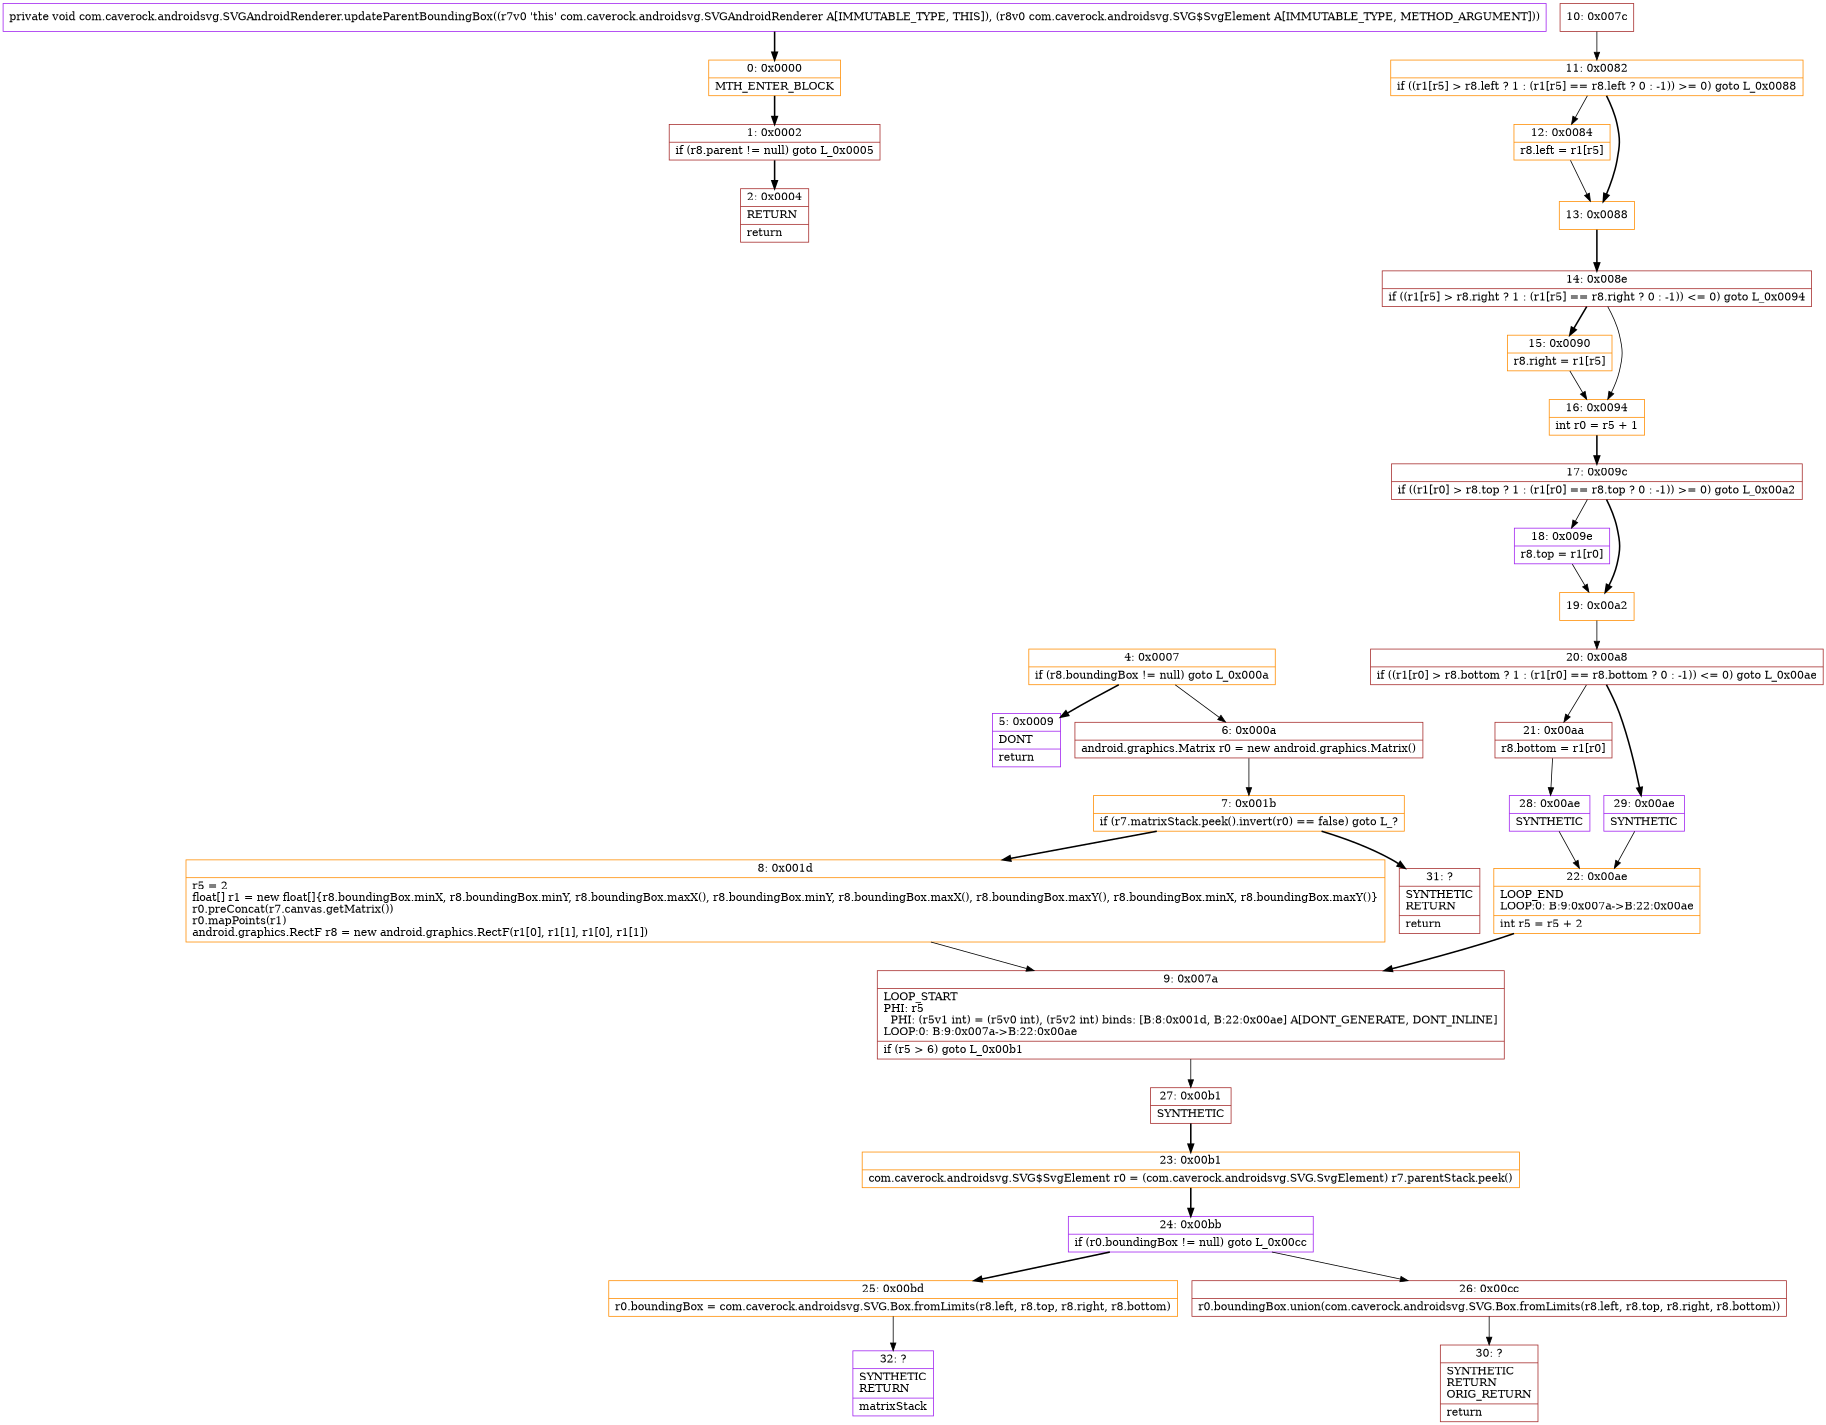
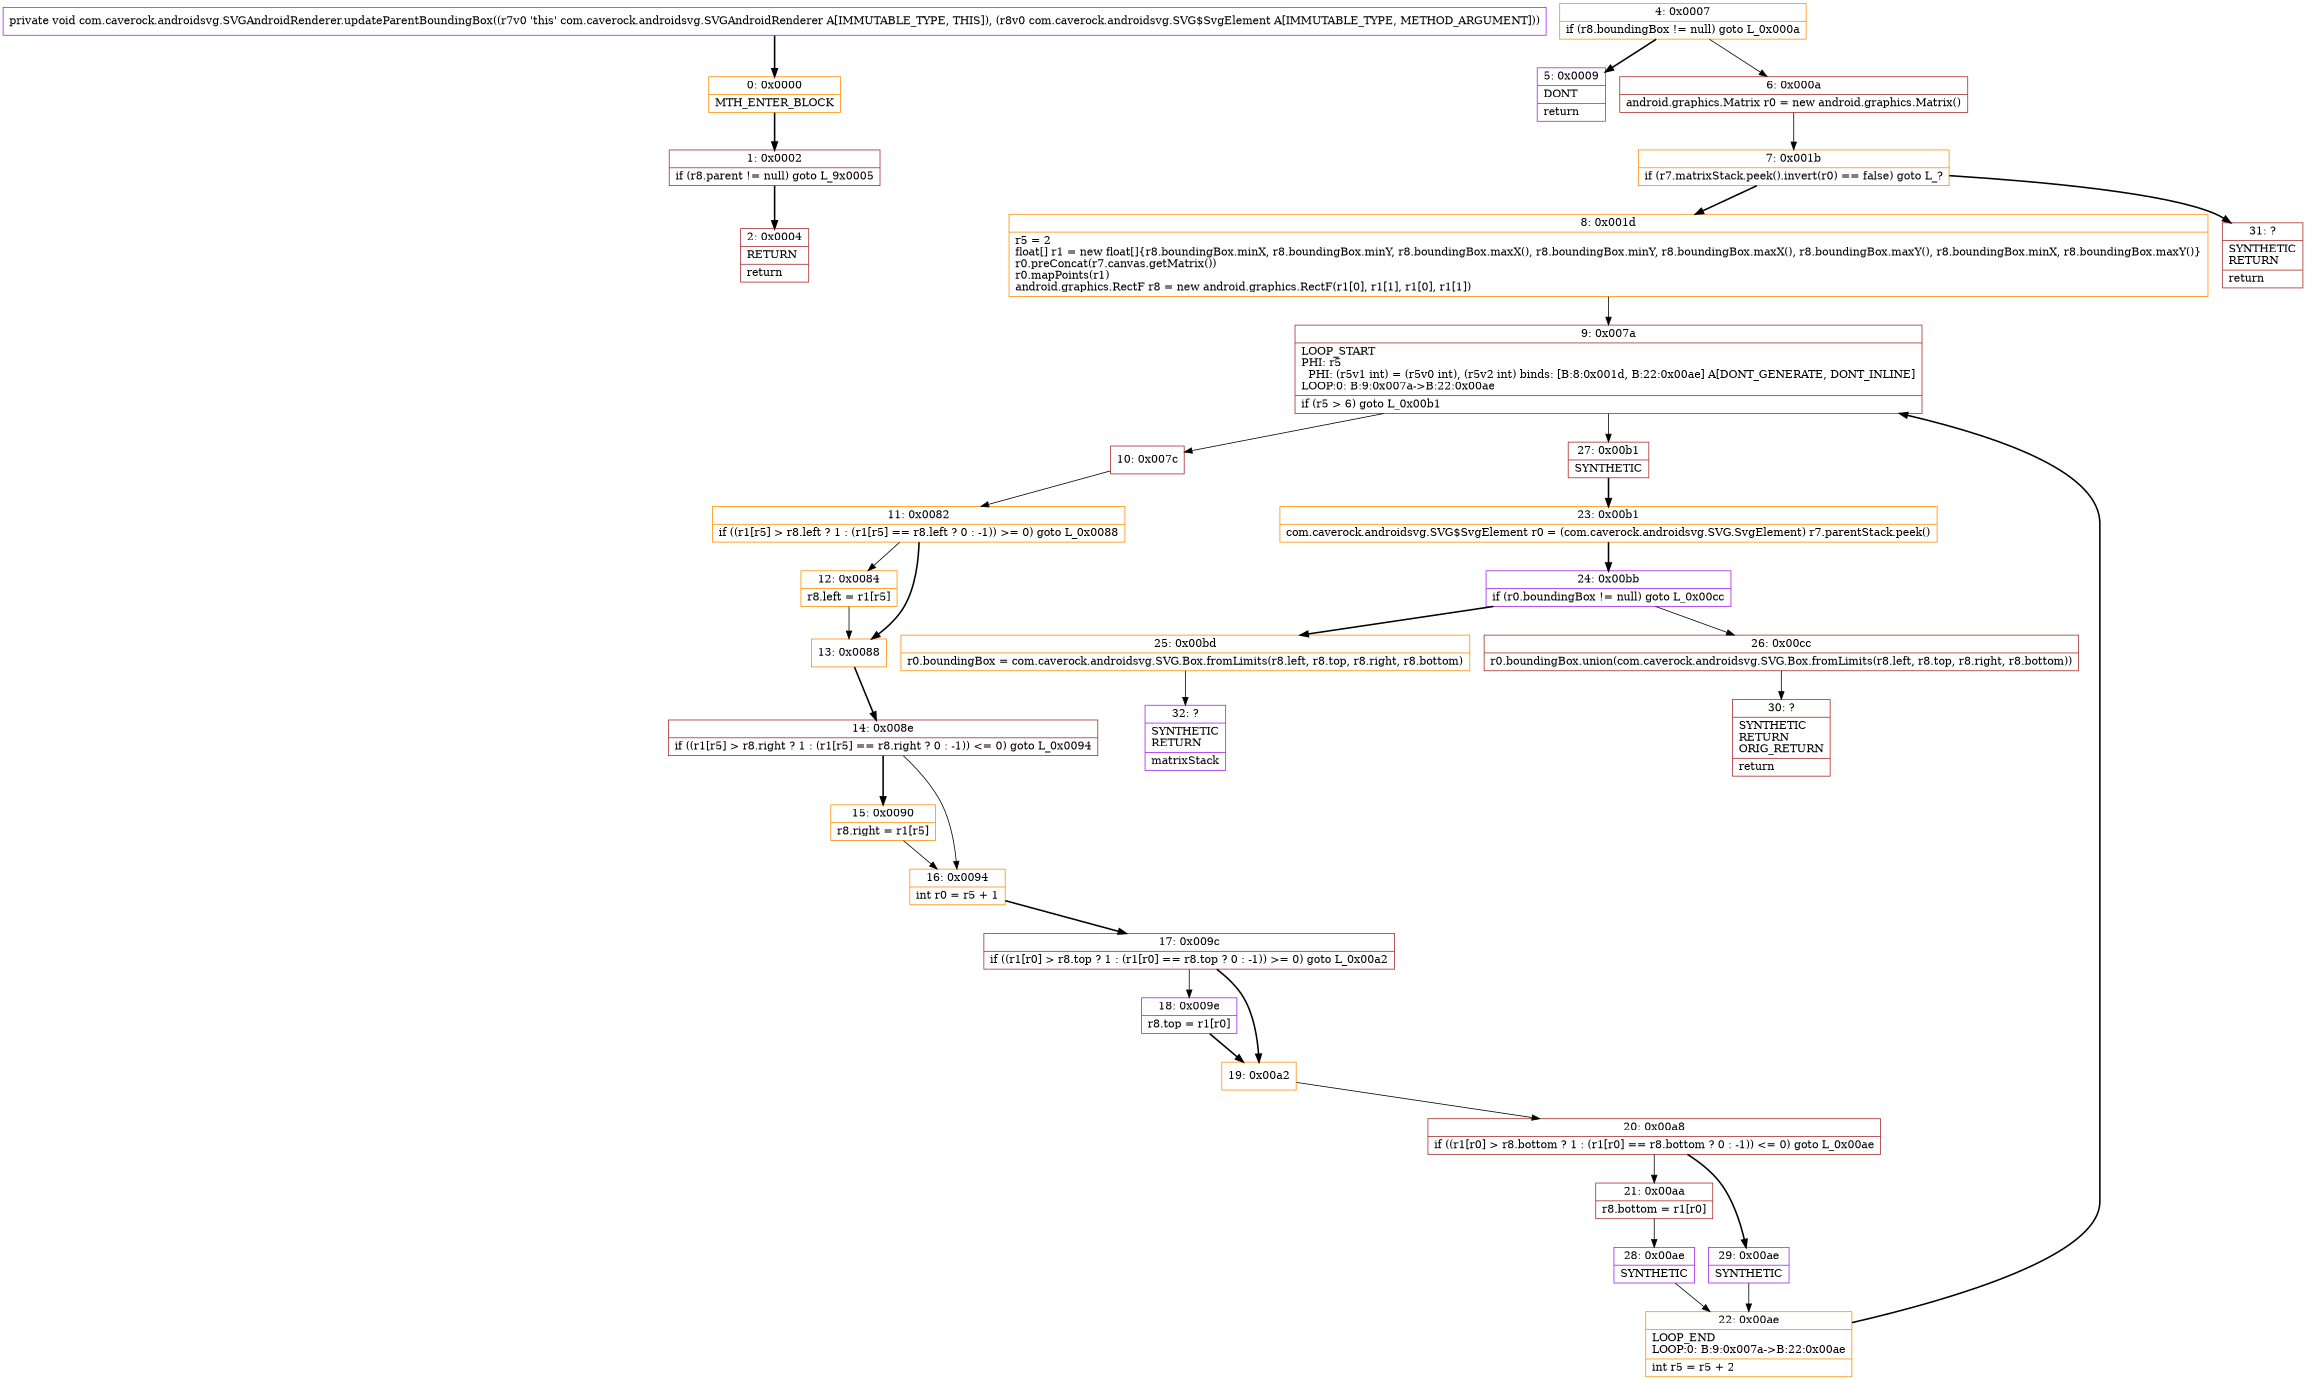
(775, 151) -> (775, 176)
none -> (1288, 432)
(1579, 575) -> (1223, 1045)
